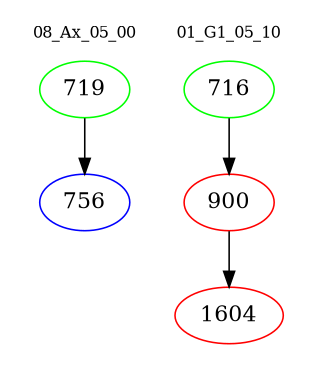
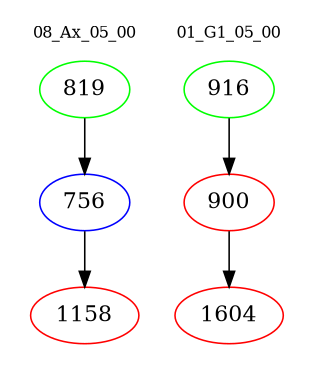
(229, 34) -> (229, 34)
(85, 89) -> (85, 89)
(229, 89) -> (229, 89)
none -> (85, 315)
